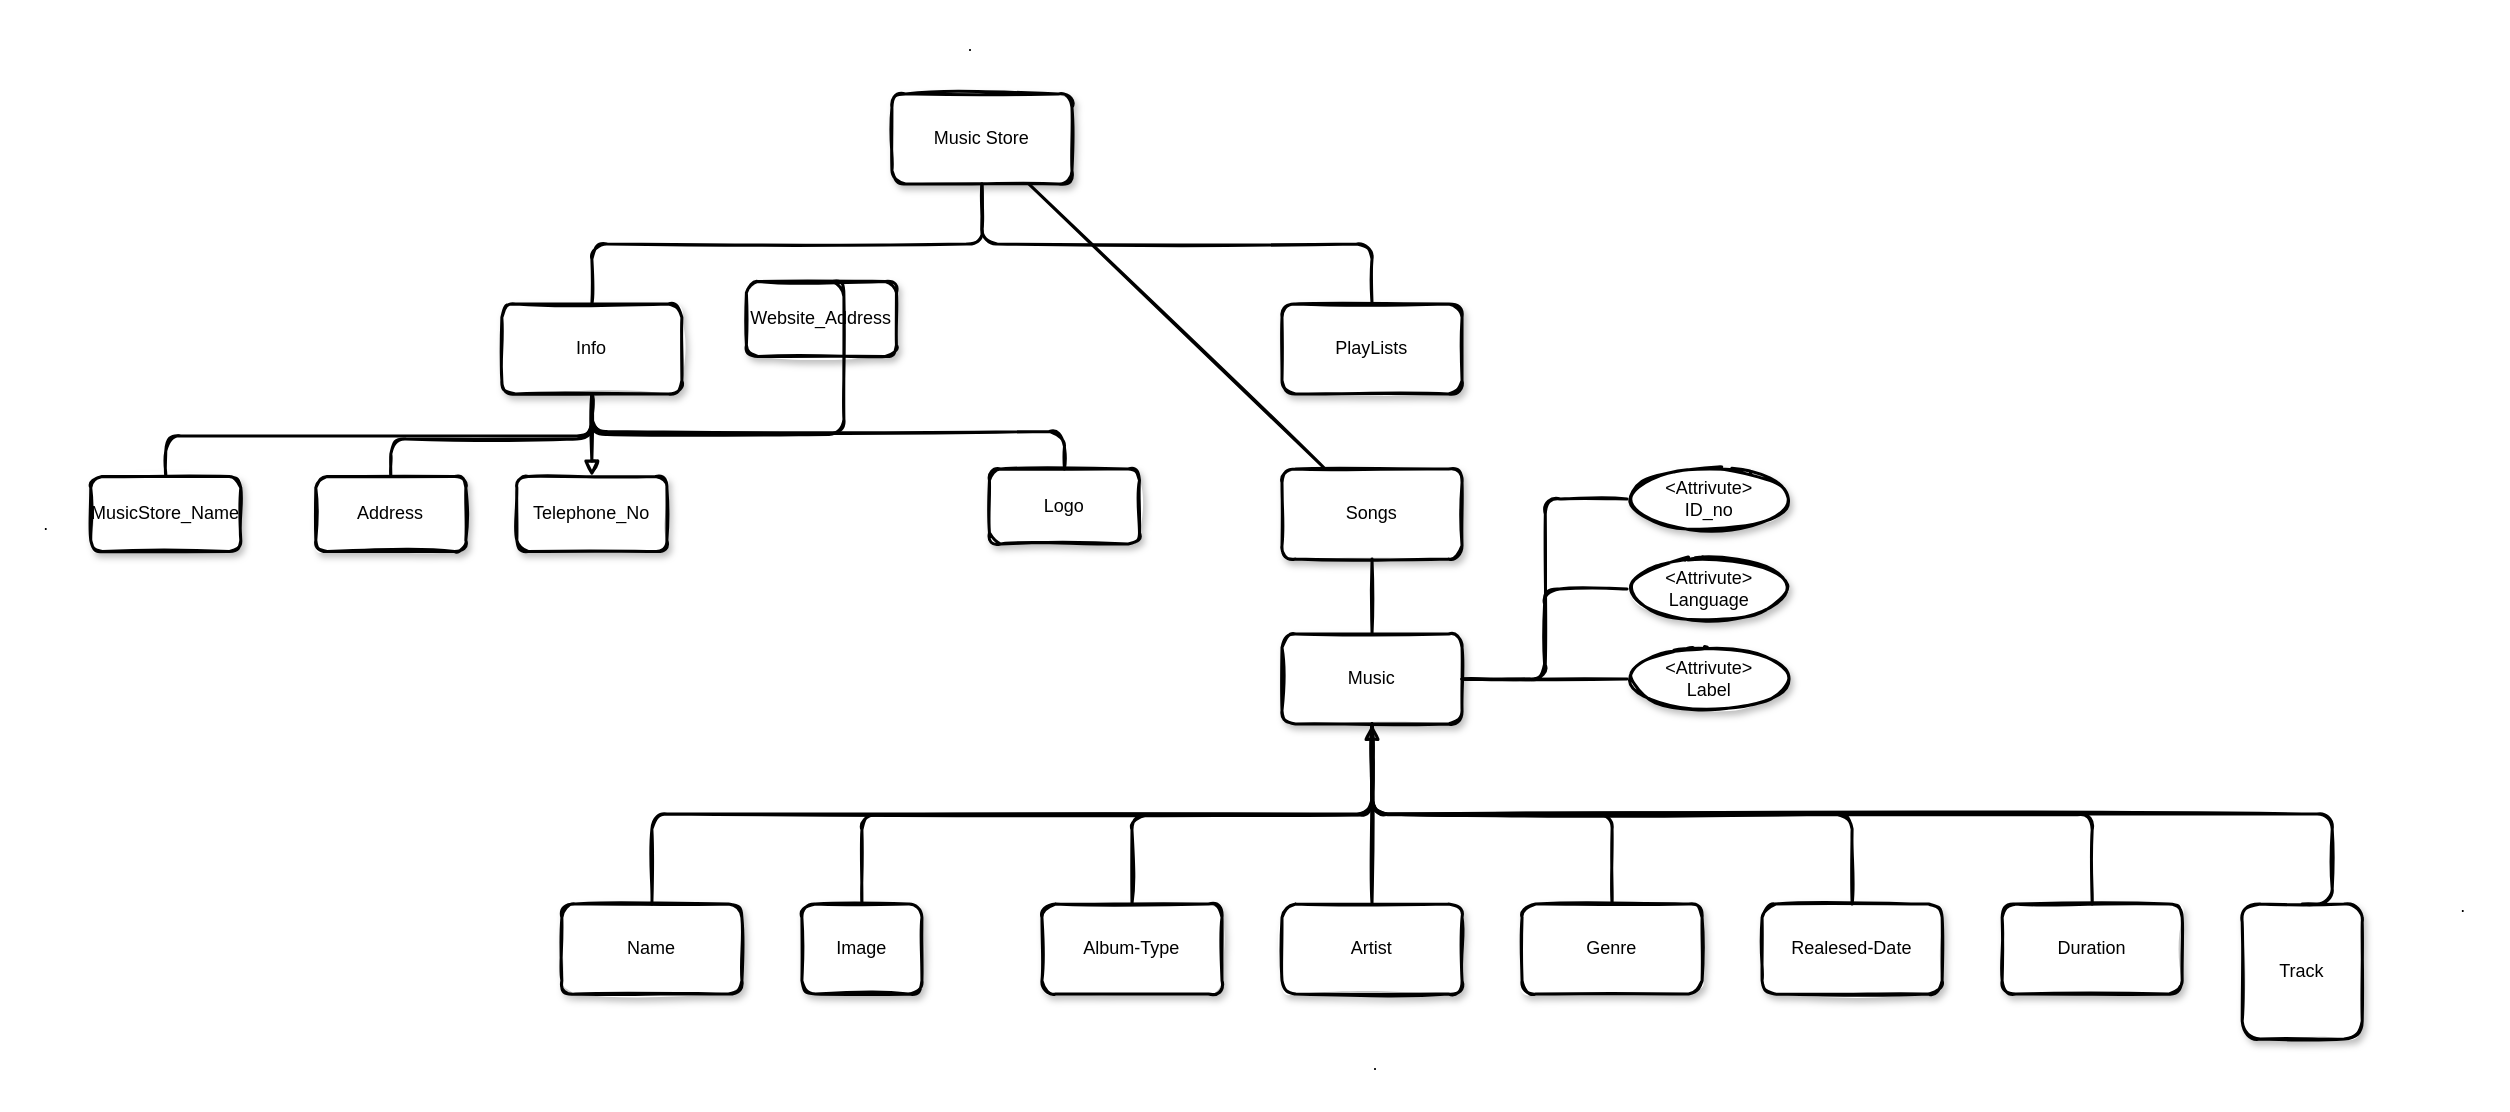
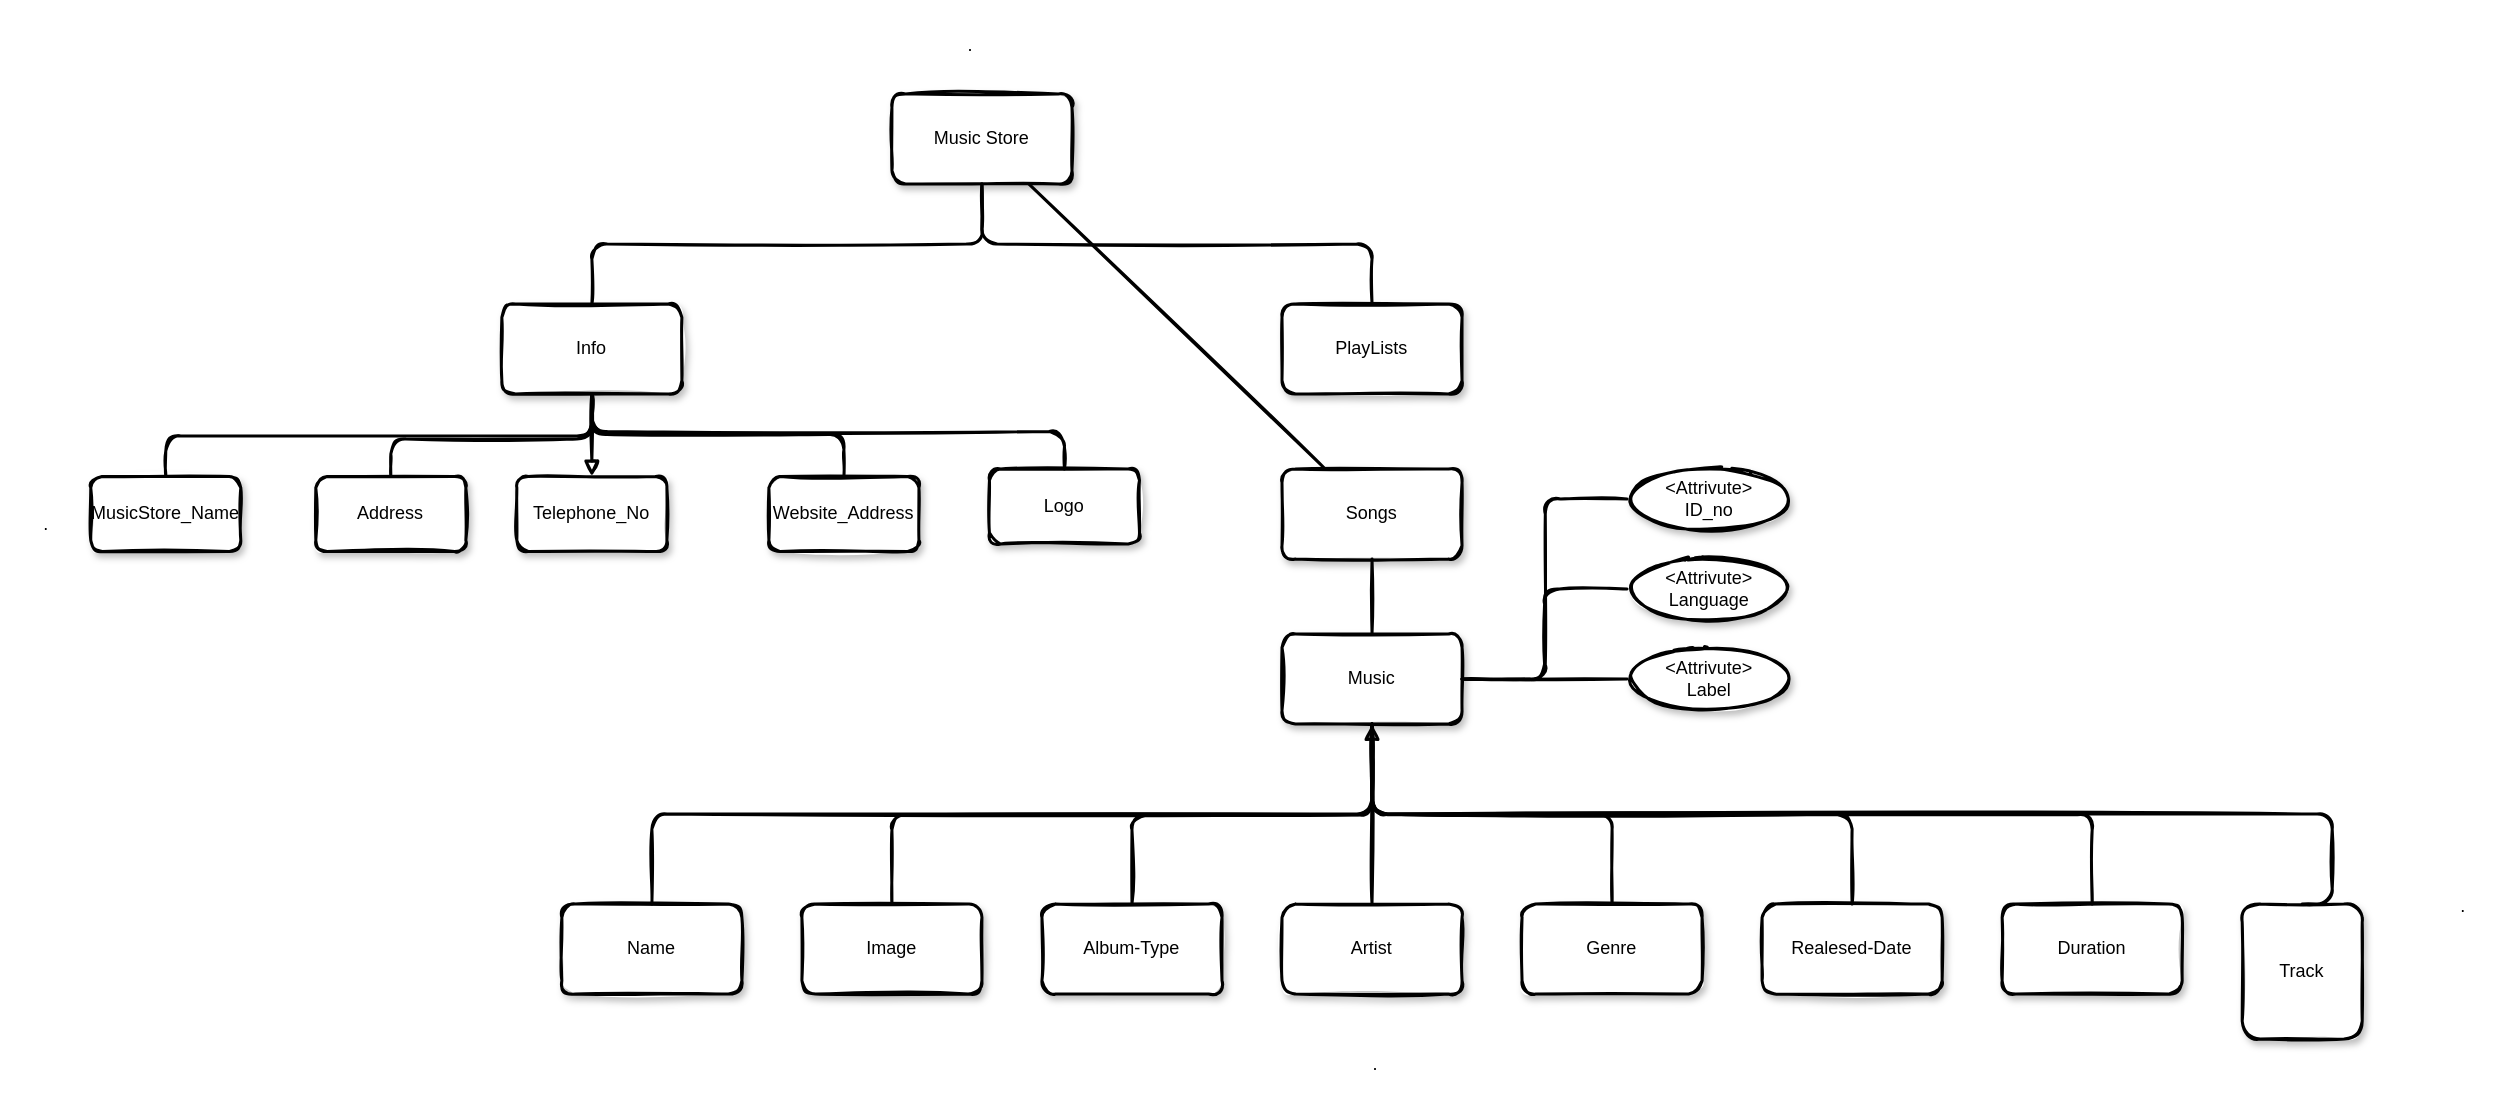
(821, 319) -> (844, 514)
(862, 949) -> (892, 949)
